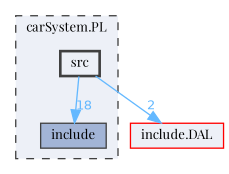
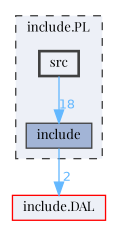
(67, 28) -> (59, 28)
(127, 99) -> (59, 167)
